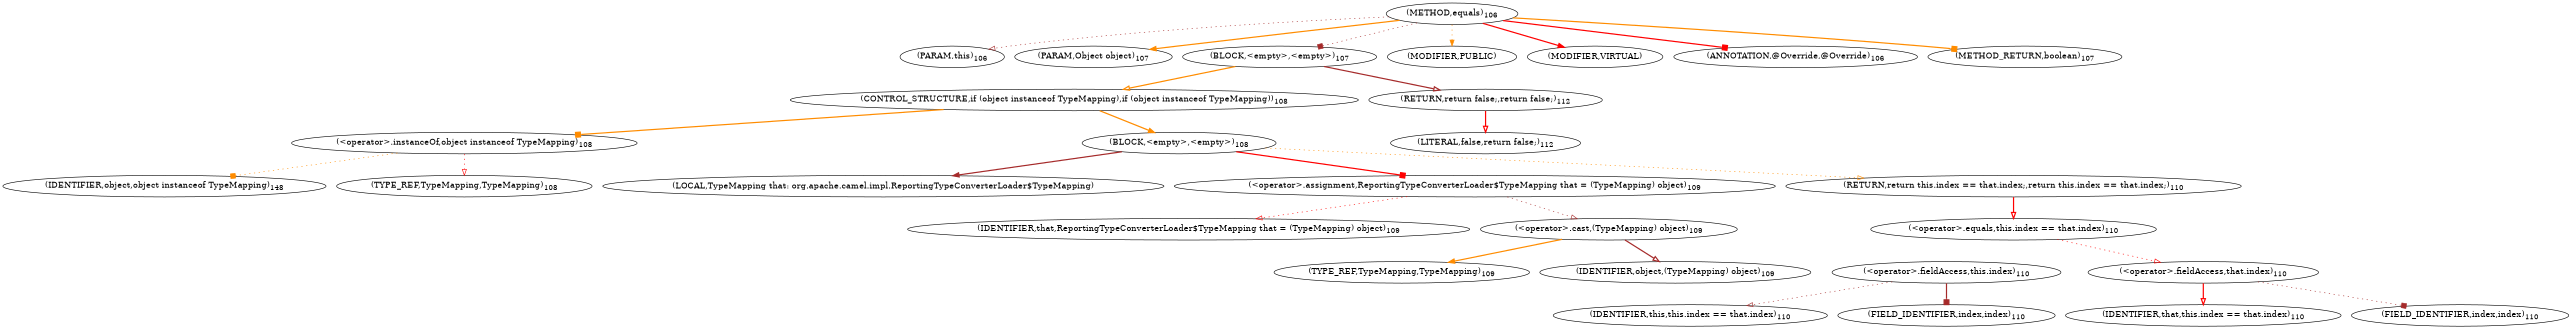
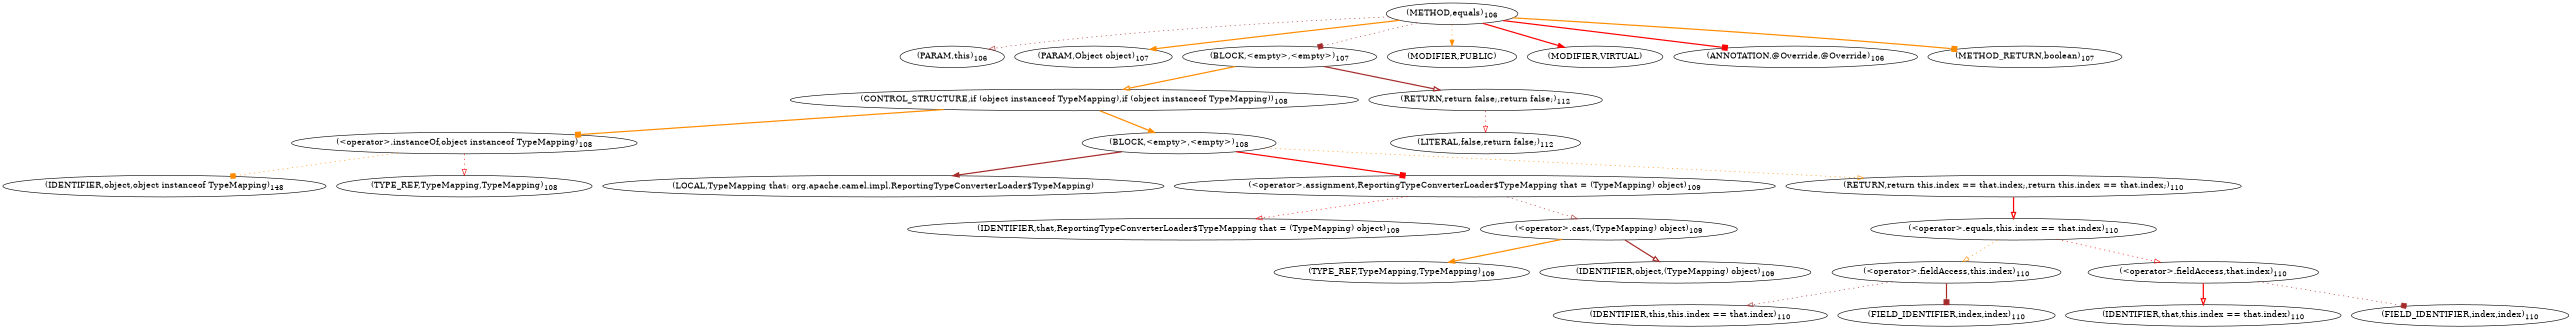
(1486, 119) -> (1486, 119)
none -> (1983, 249)
